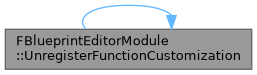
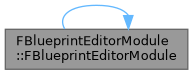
(129, 49) -> (97, 49)
